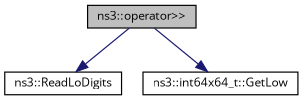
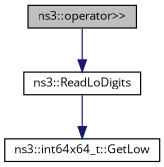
(176, 46) -> (82, 111)
